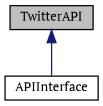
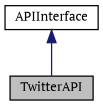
(52, 59) -> (52, 59)
